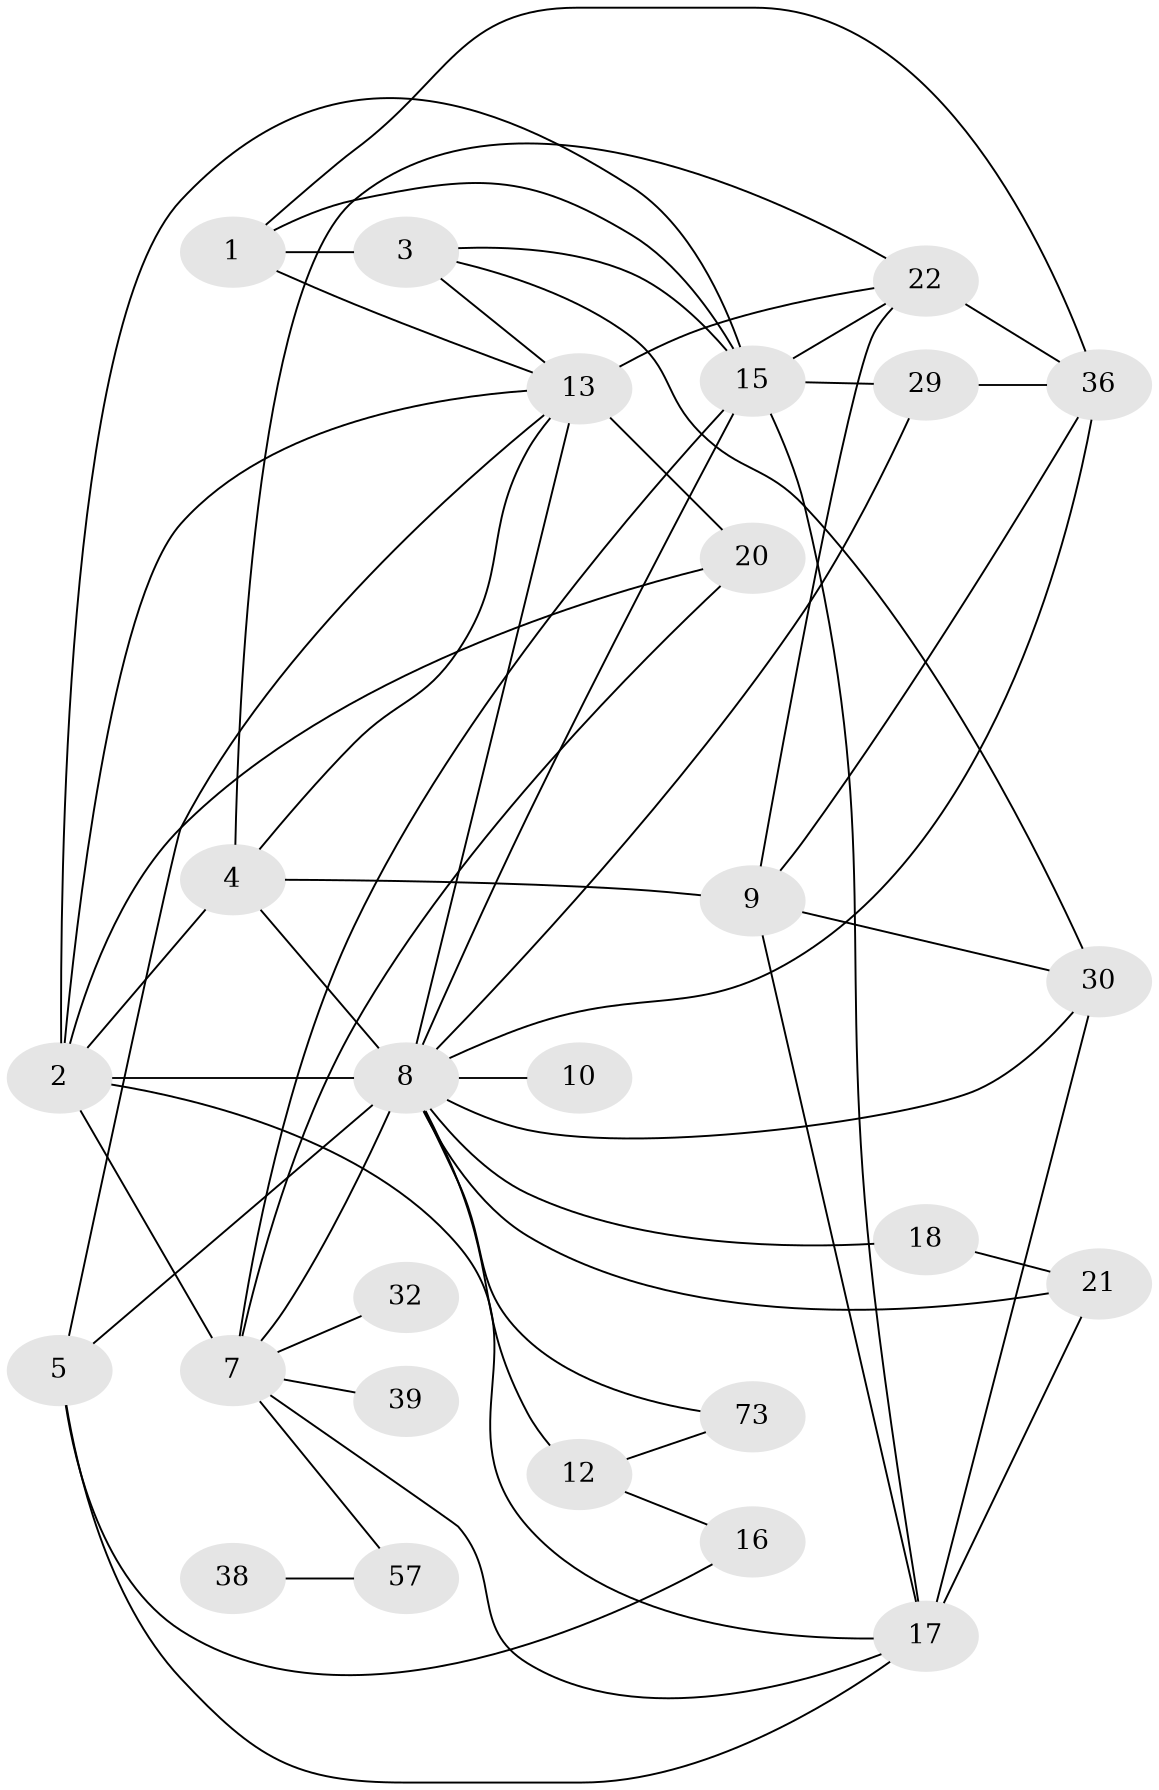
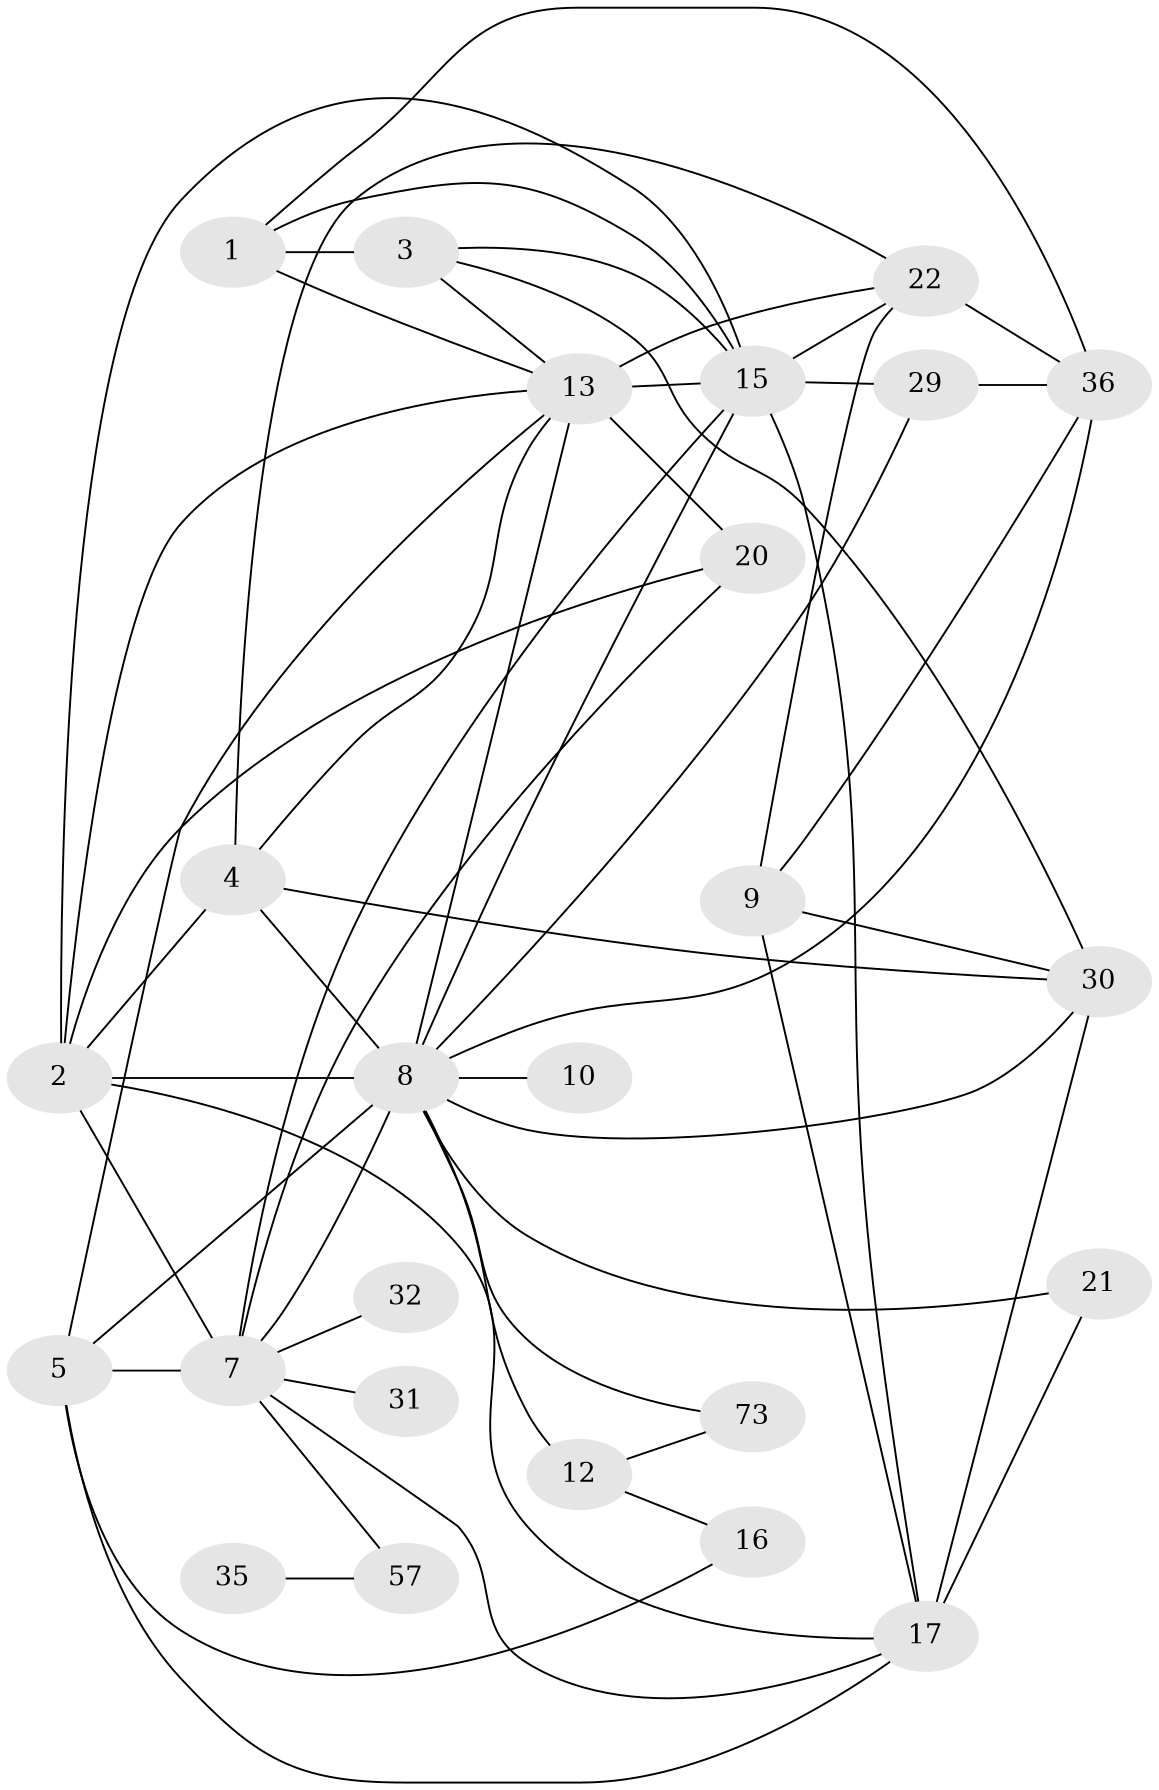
none -> (654, 386)
(483, 883) -> (664, 948)
(926, 1240) -> none
none -> (147, 1371)
(406, 1401) -> (406, 1401)
(233, 1578) -> (233, 1578)
